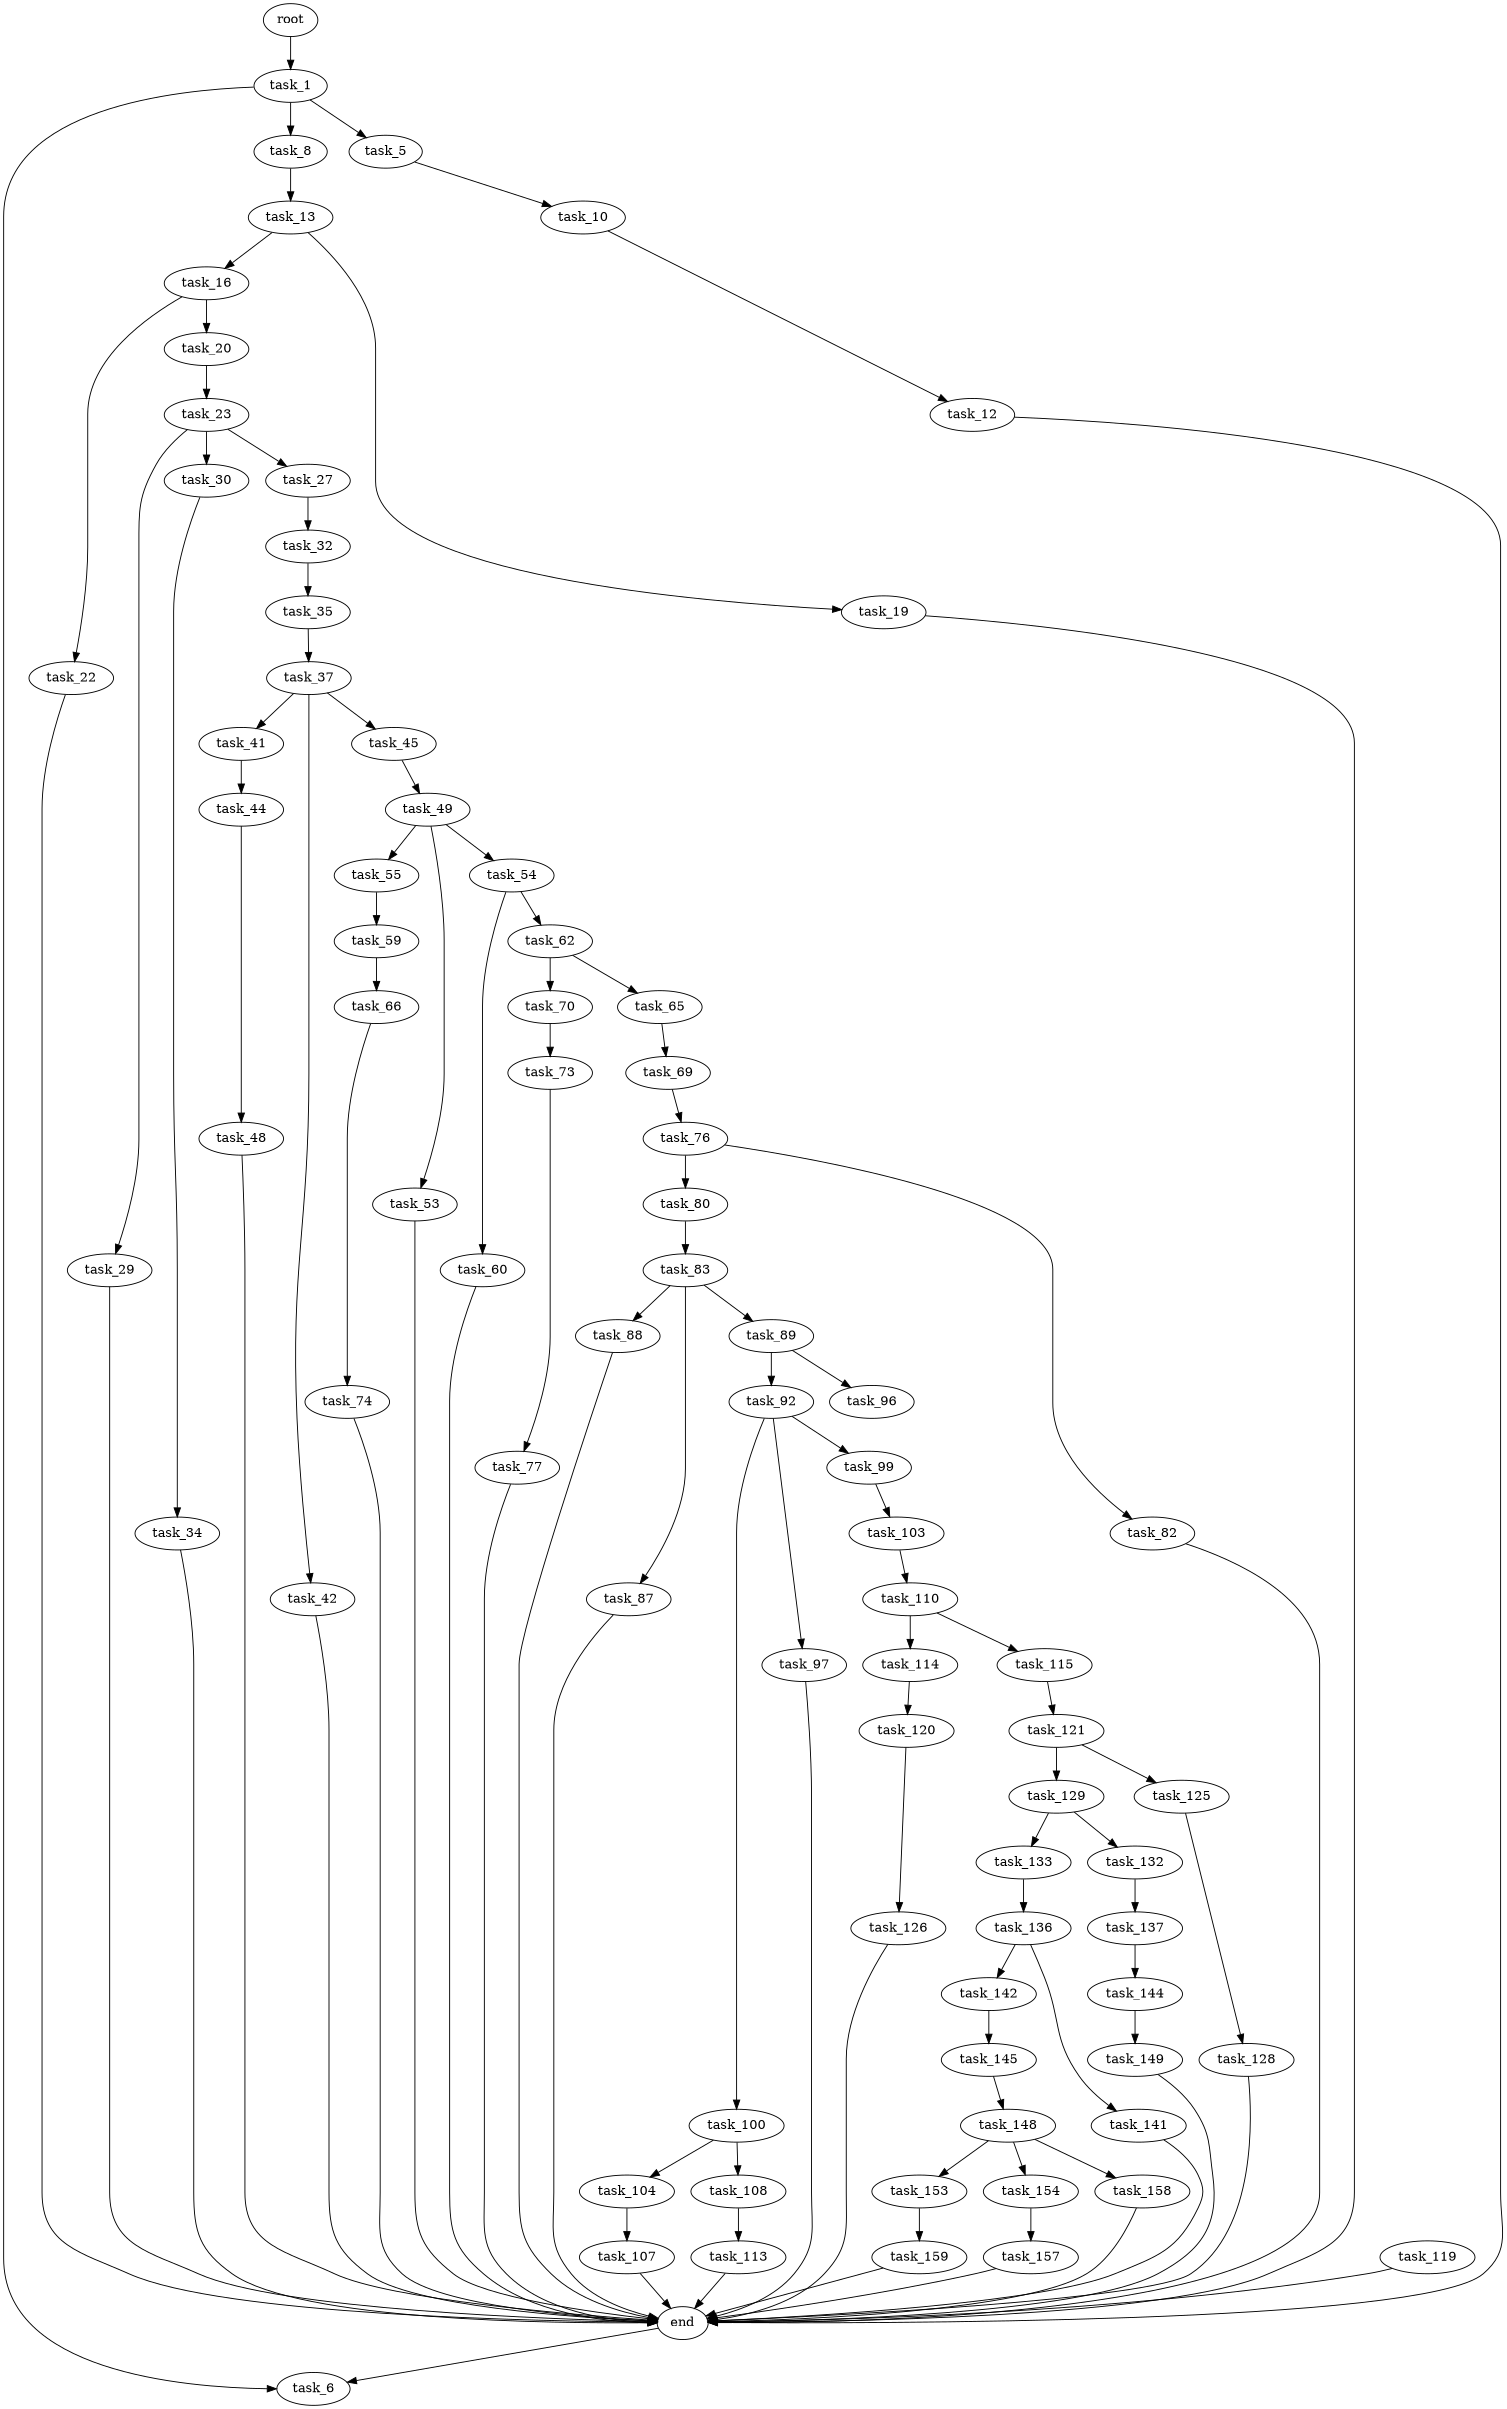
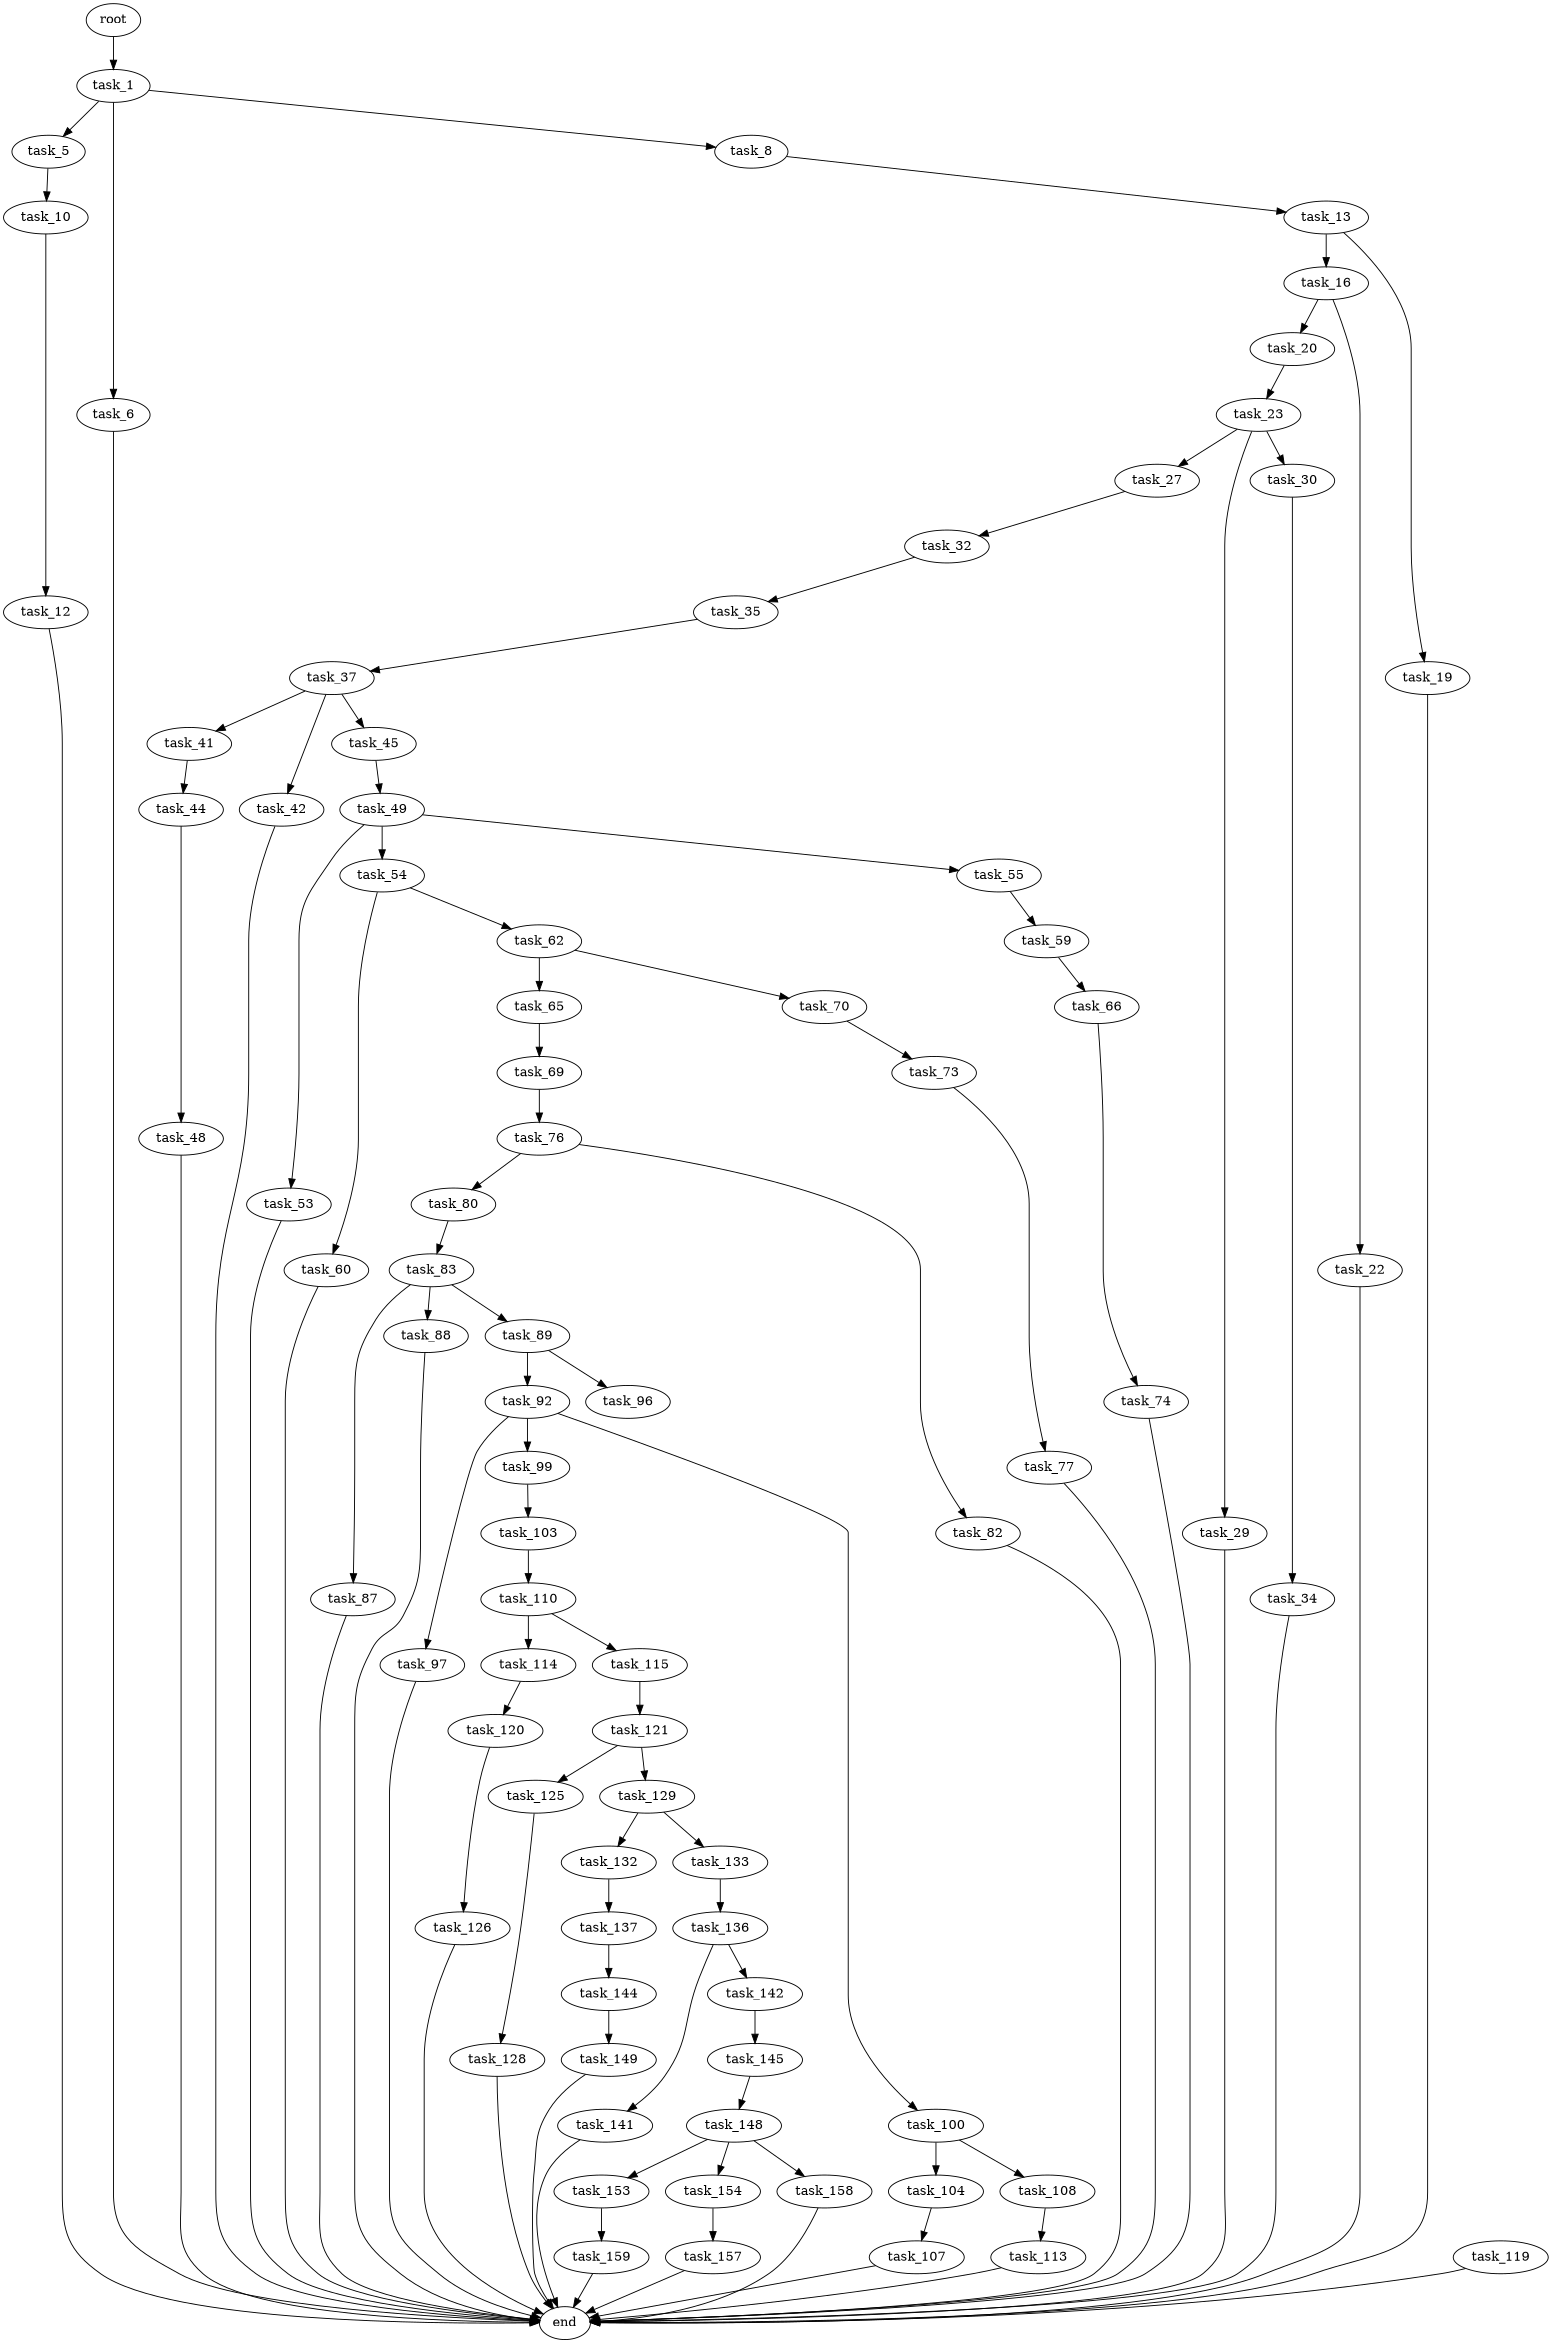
(507, 2354) -> (113, 1546)
